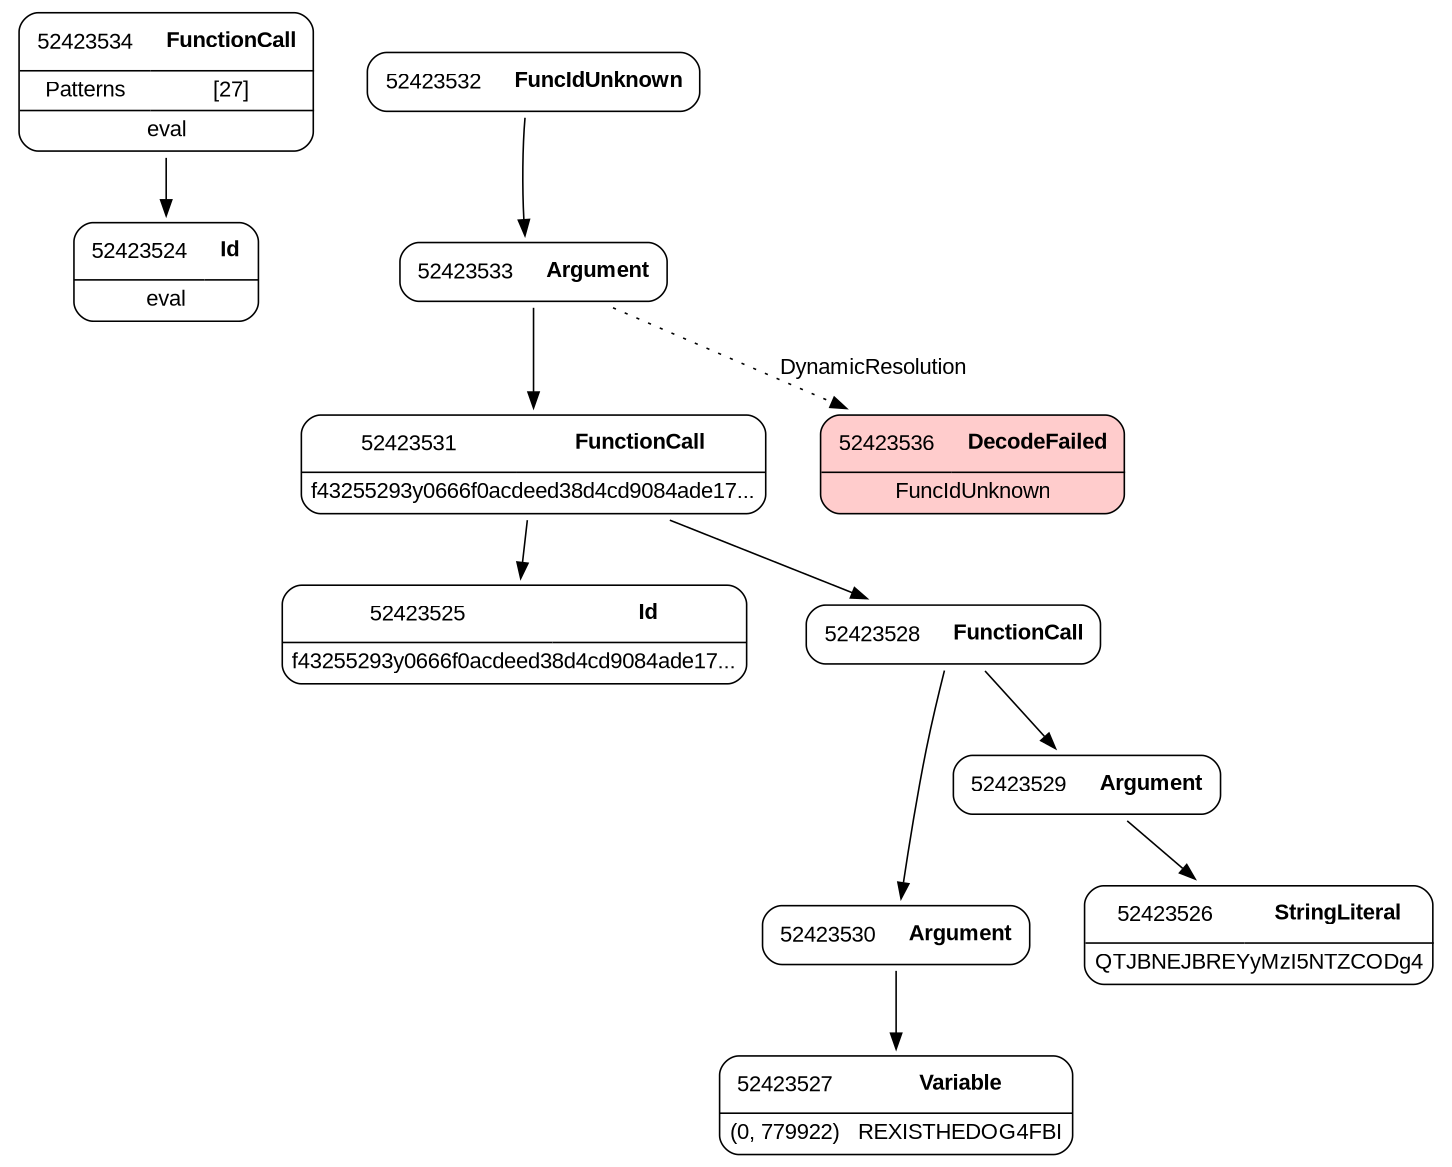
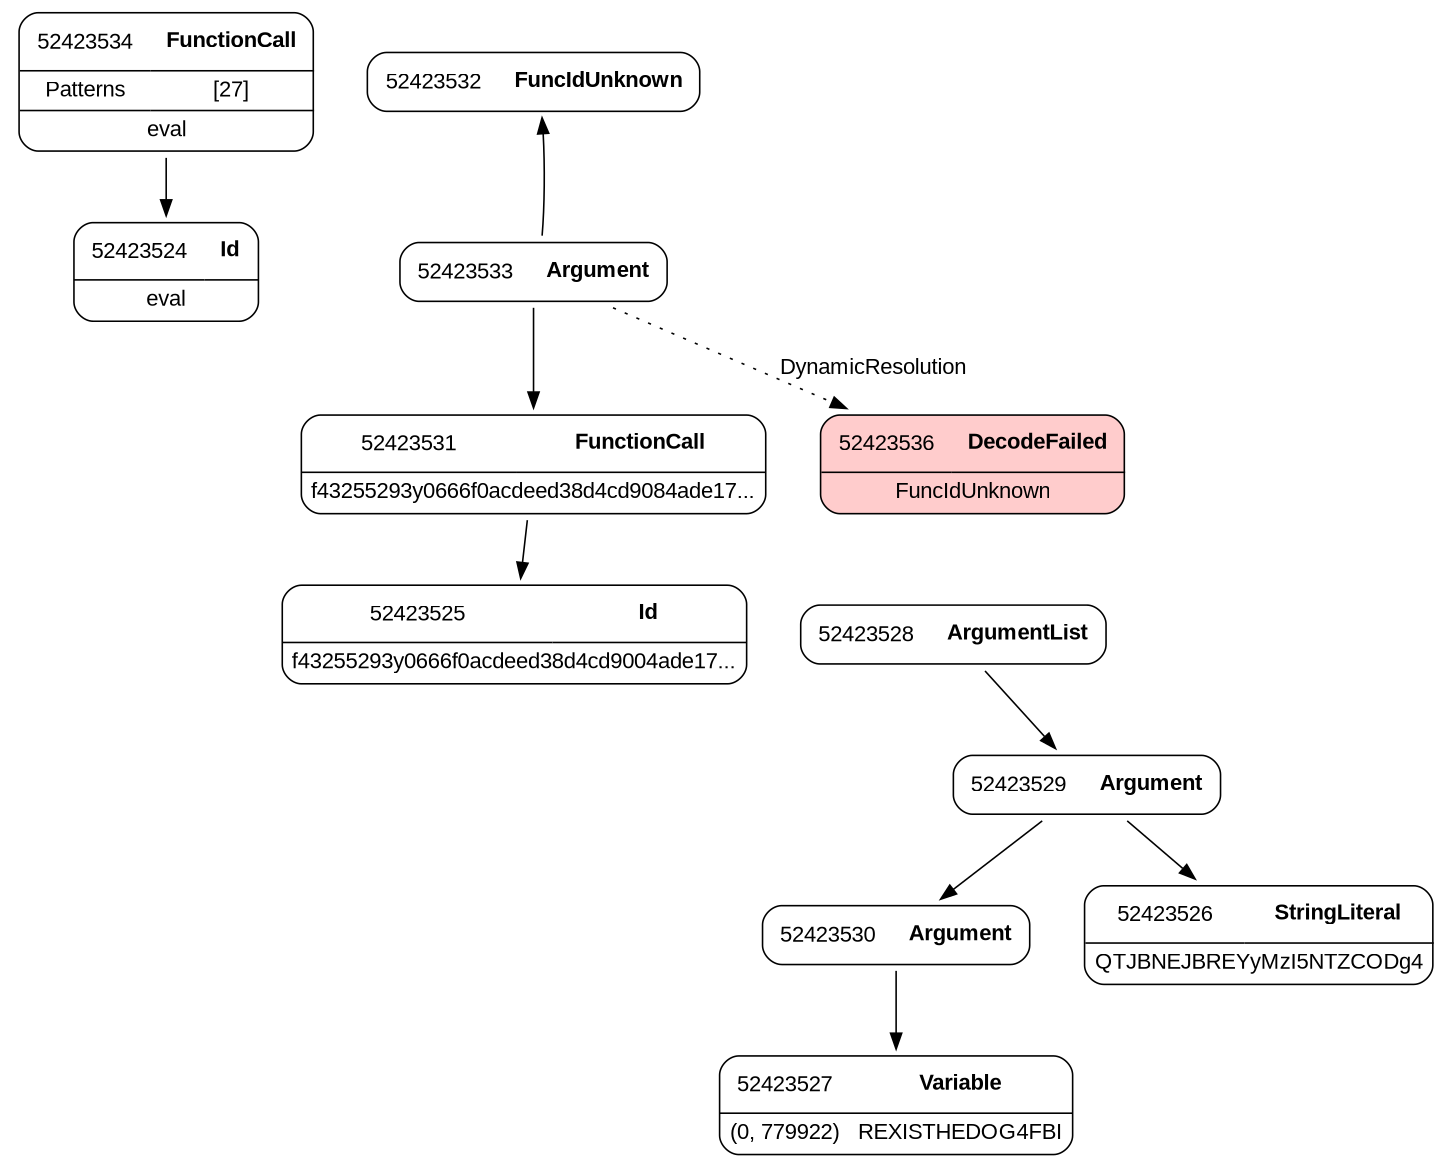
(523, 169) -> (544, 185)
(761, 556) -> none
(1019, 633) -> (1018, 633)
(514, 662) -> (514, 662)
(921, 776) -> (998, 855)
